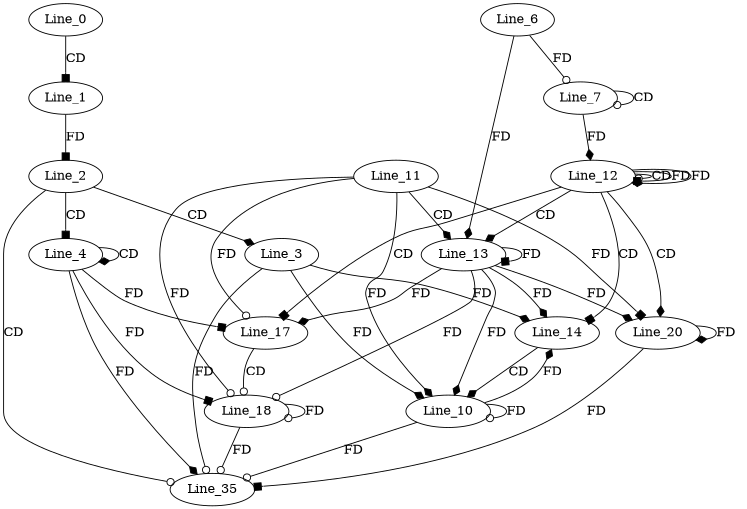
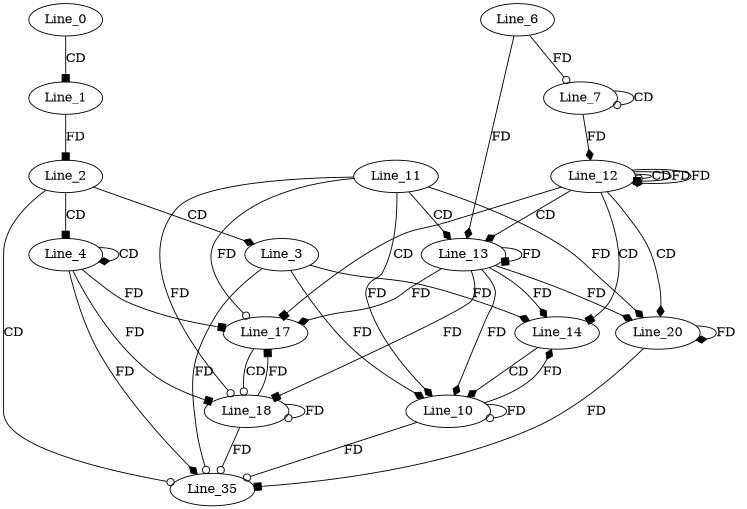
(542, 234) -> (542, 234)
(396, 341) -> (396, 341)
none -> (266, 378)
